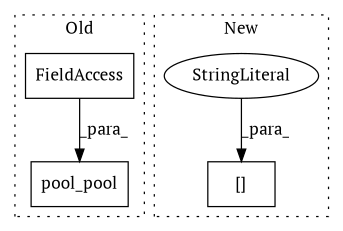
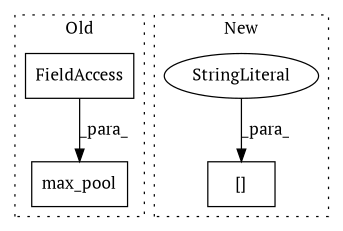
(80, 184) -> (80, 184)
